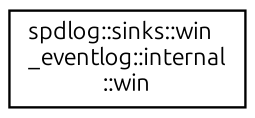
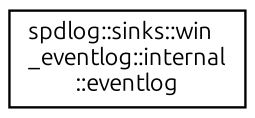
(127, 59) -> (127, 59)
